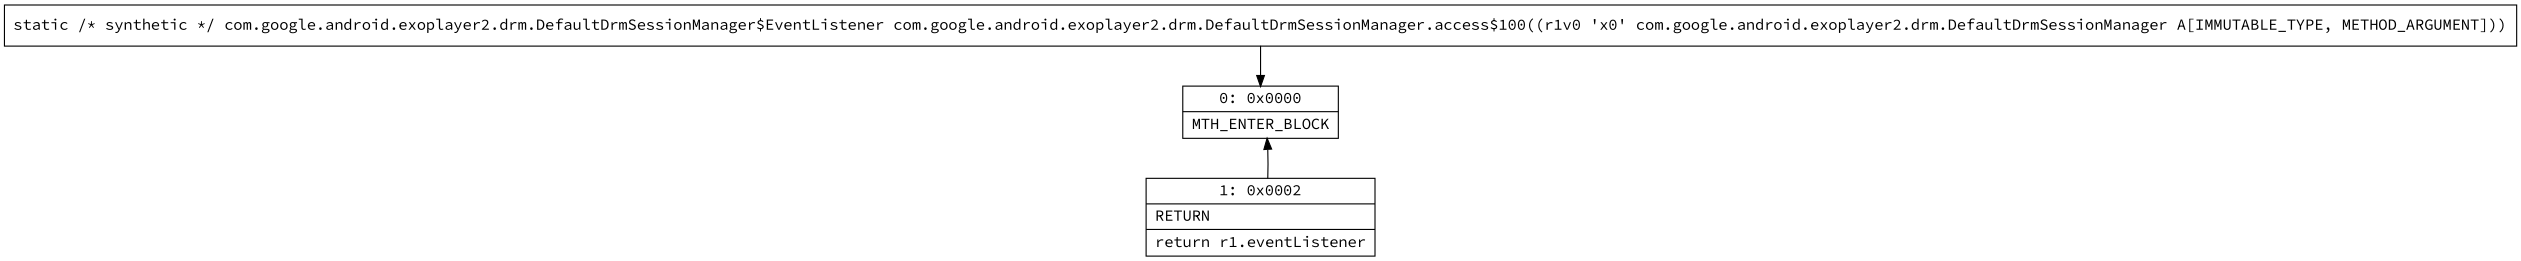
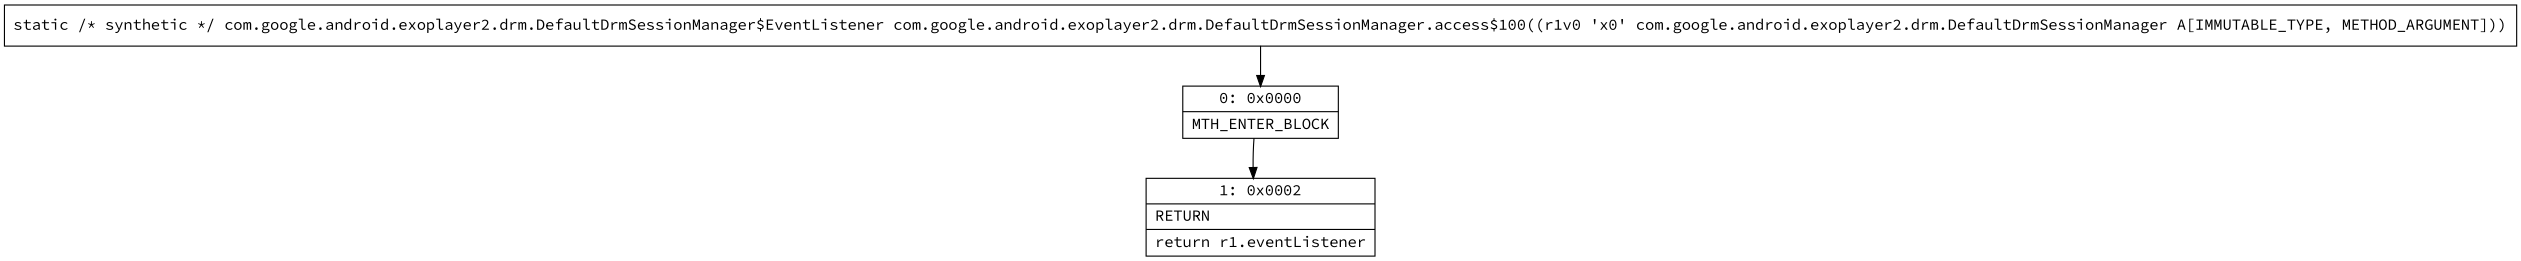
(1268, 164) -> (1253, 153)
